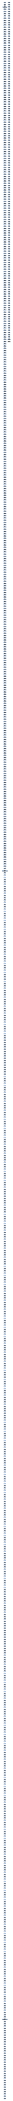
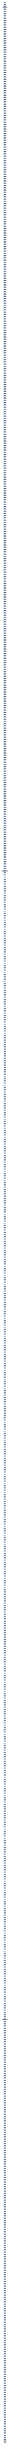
none -> (5, 2101)
